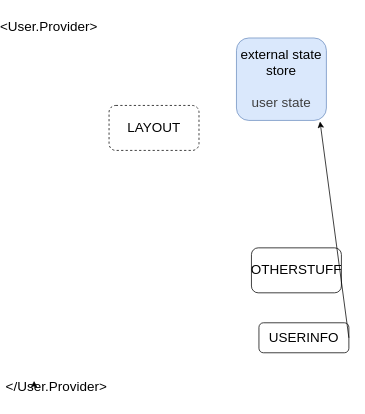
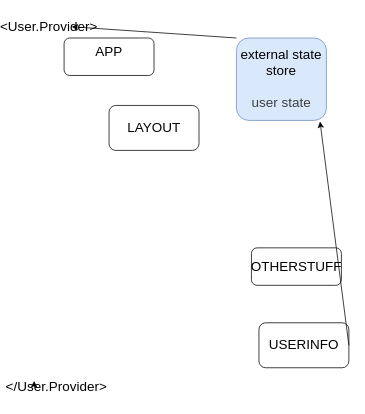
none -> (156, 32)
none -> (109, 57)
(154, 128) -> (154, 128)
(297, 270) -> (297, 267)
(304, 338) -> (304, 345)
